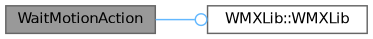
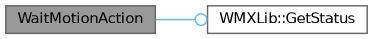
(287, 20) -> (287, 20)
